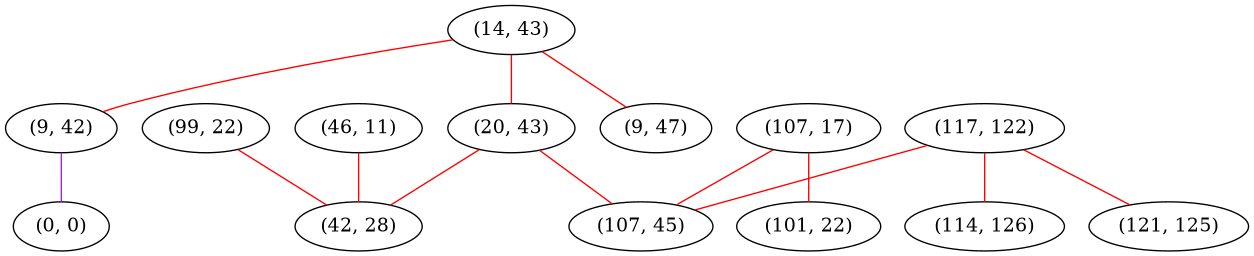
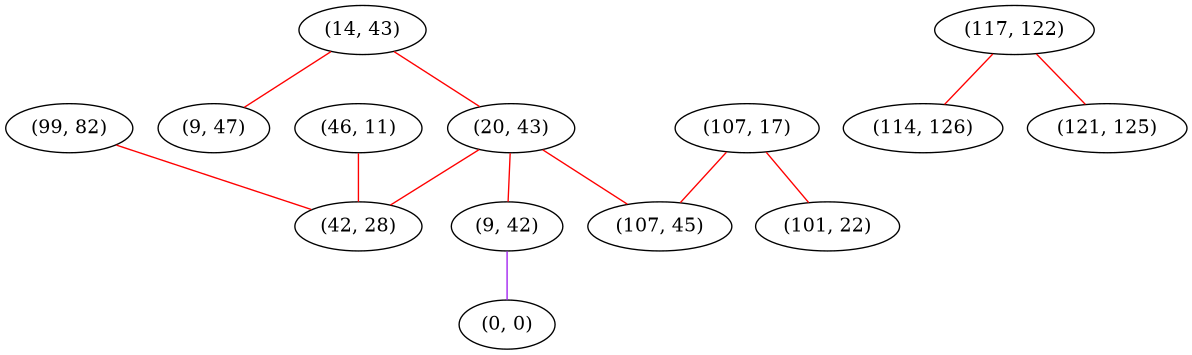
(277, 70) -> (509, 177)
(206, 128) -> (69, 128)
(823, 175) -> none
